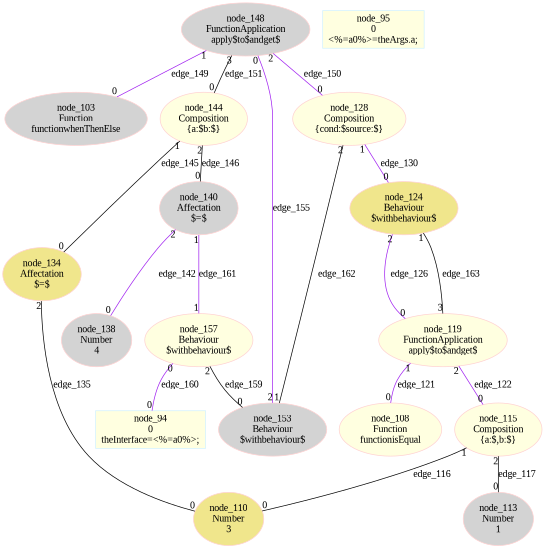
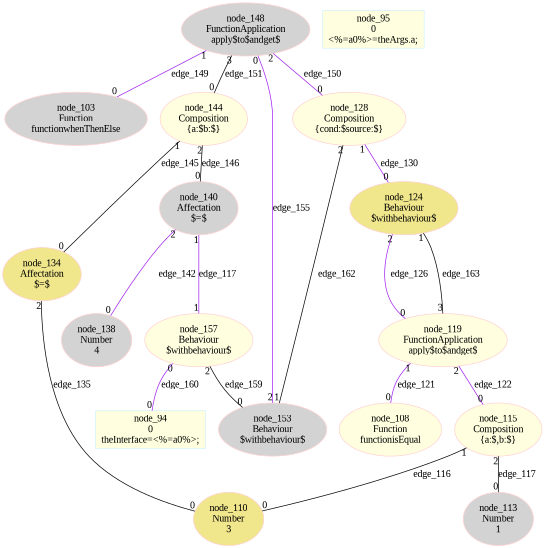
(218, 274) -> (218, 274)
